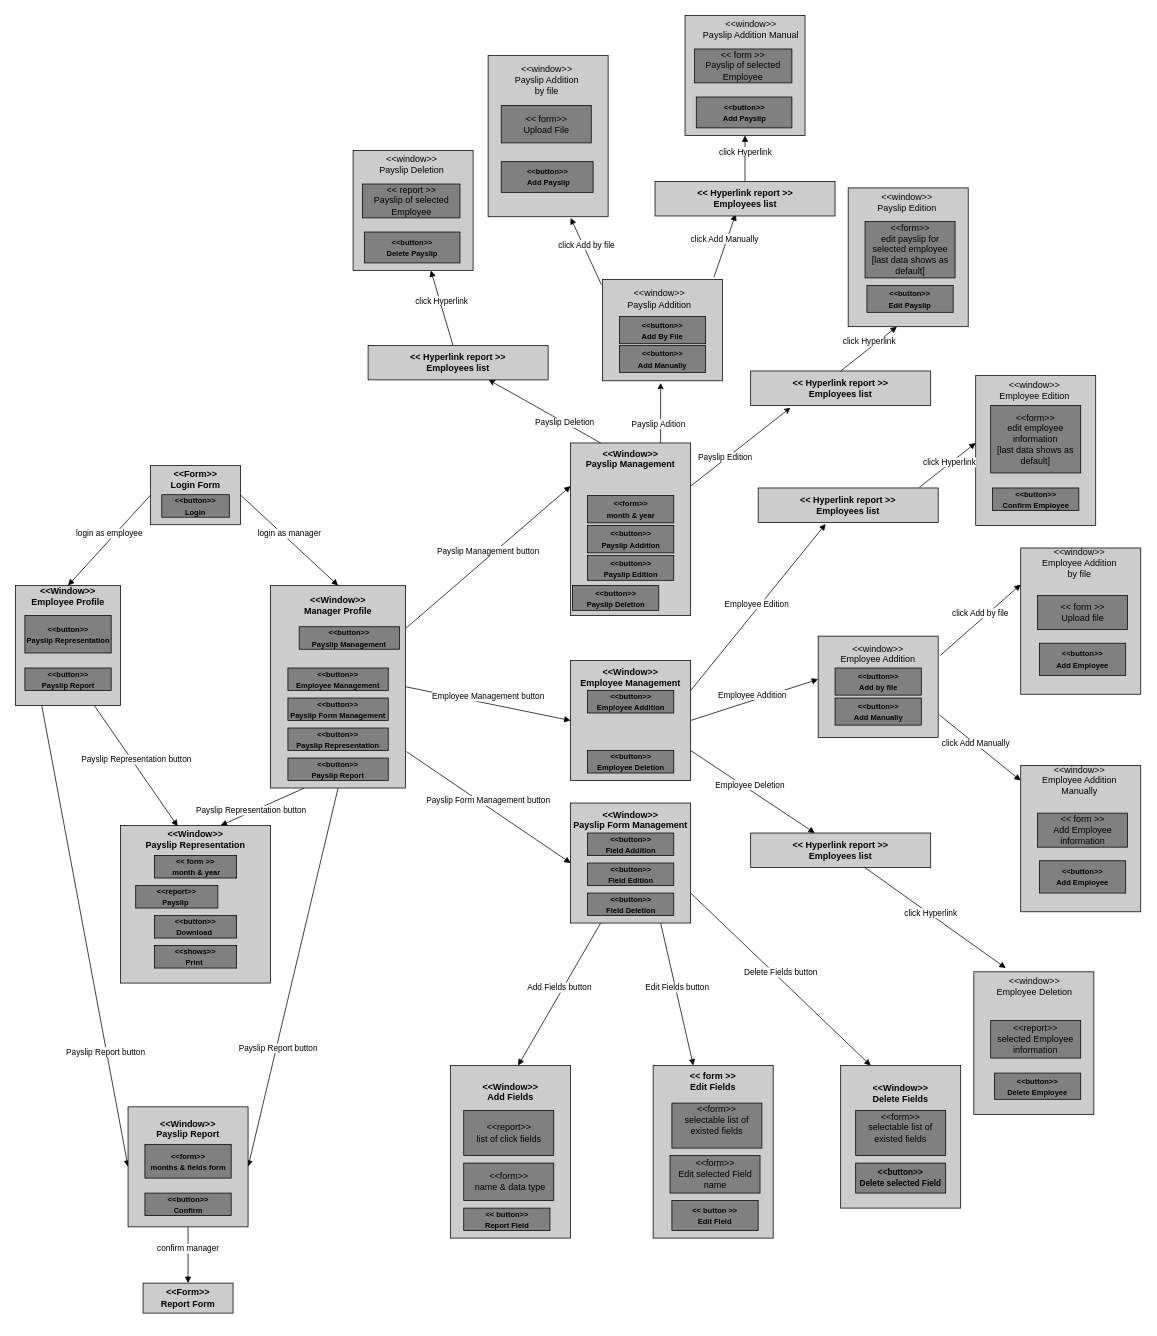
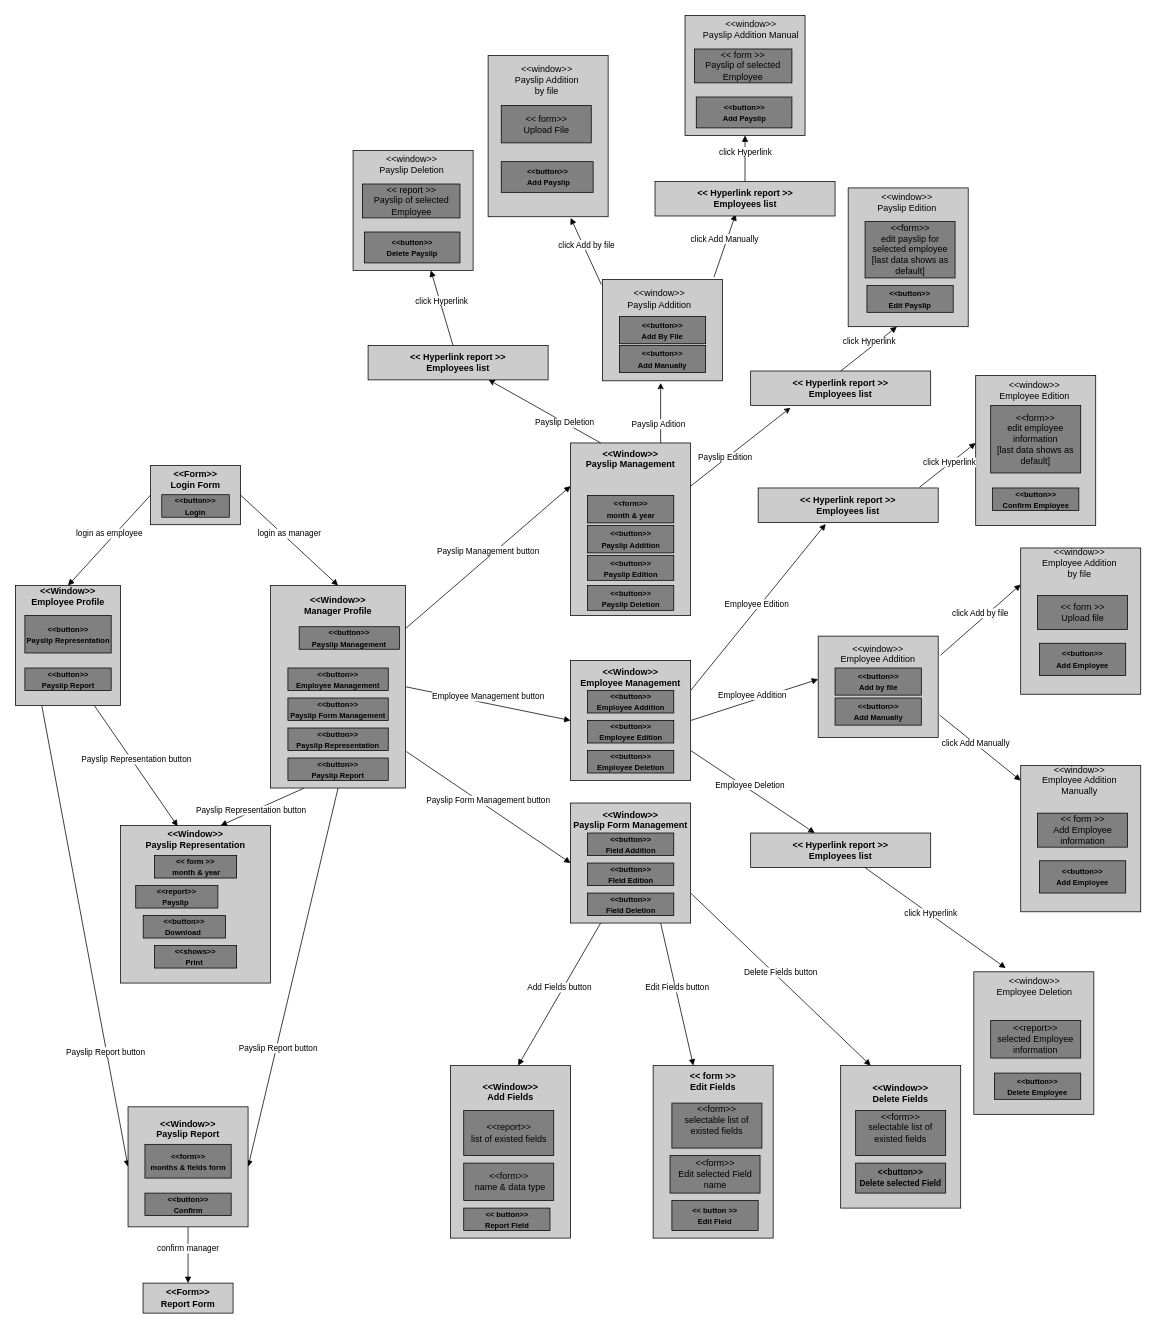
(615, 598) -> (630, 598)
none -> (630, 732)
(195, 927) -> (184, 927)
(509, 1133) -> (509, 1133)
